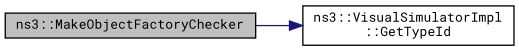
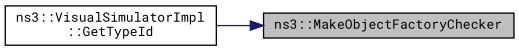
(273, 26) -> (233, 26)
